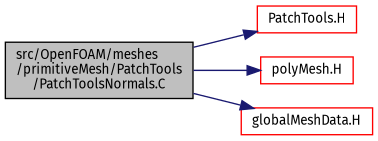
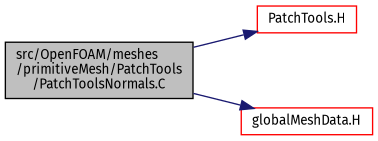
(307, 70) -> none
